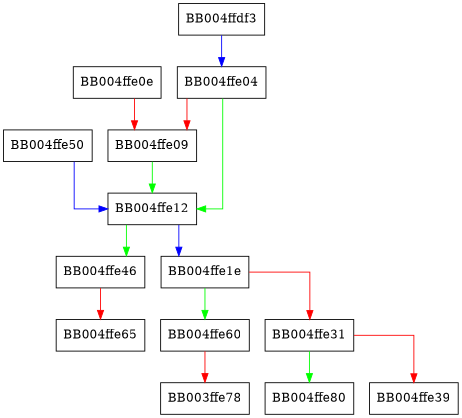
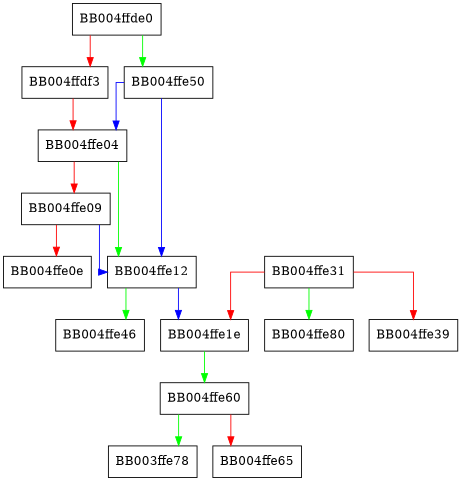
none -> (117, 19)
(222, 46) -> (73, 110)
none -> (116, 98)
(135, 110) -> (56, 236)
(152, 173) -> (99, 249)
(299, 272) -> (231, 274)
(101, 299) -> (231, 426)
(205, 362) -> (179, 426)
